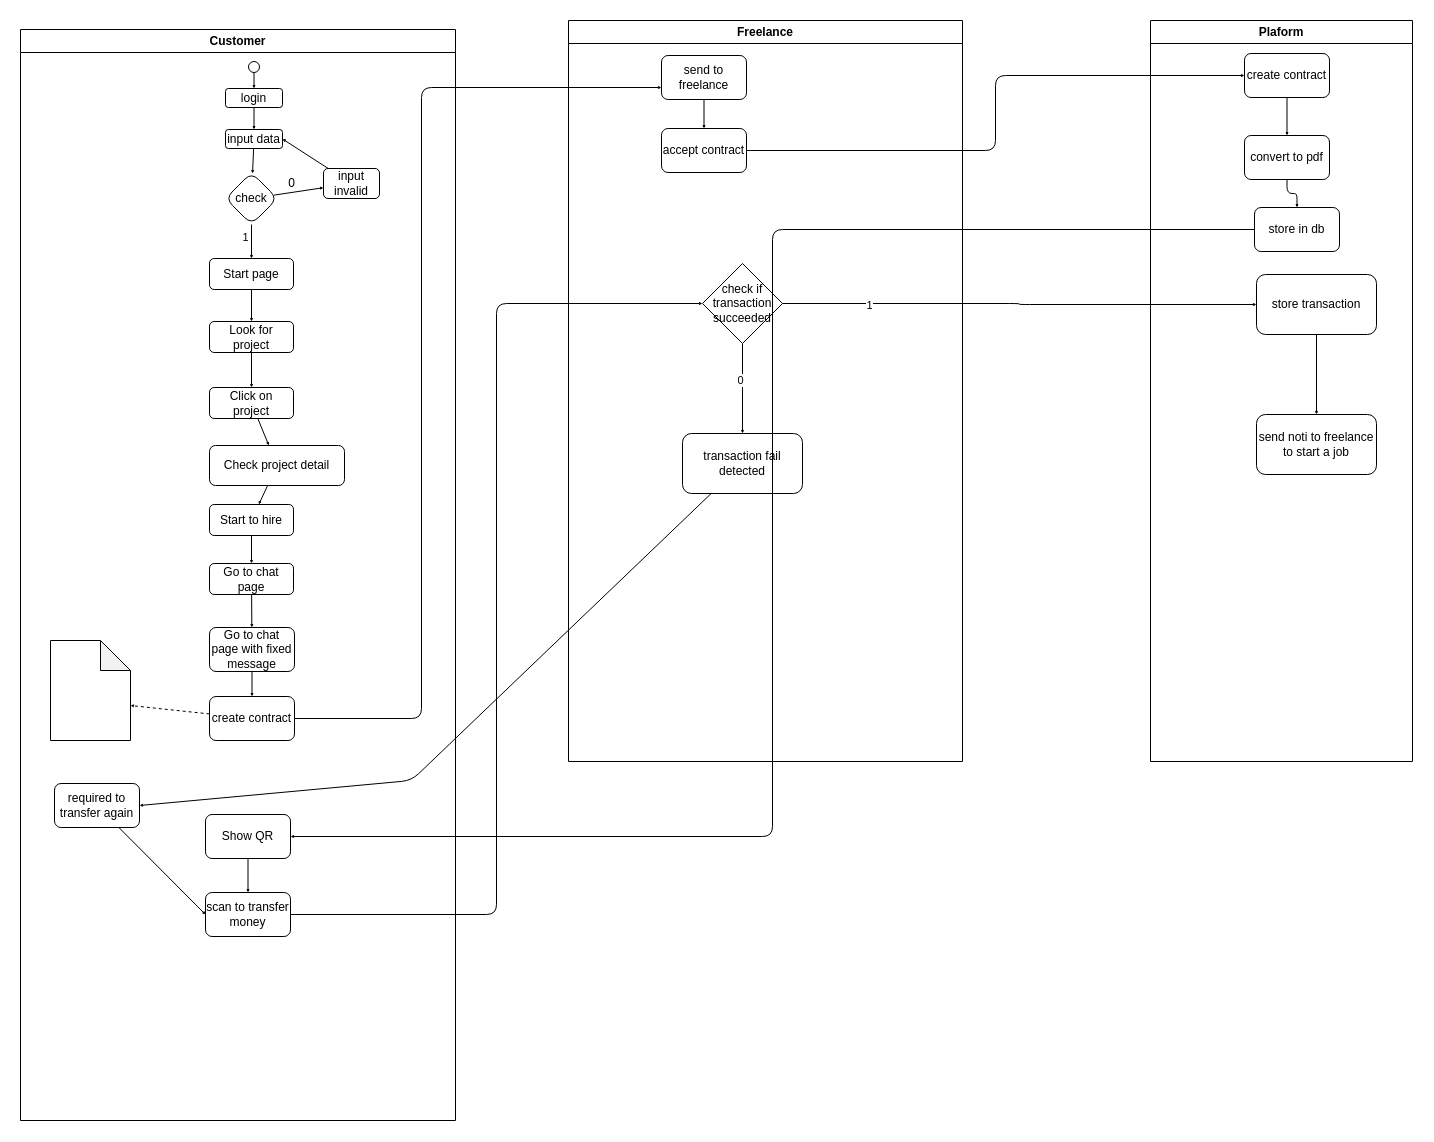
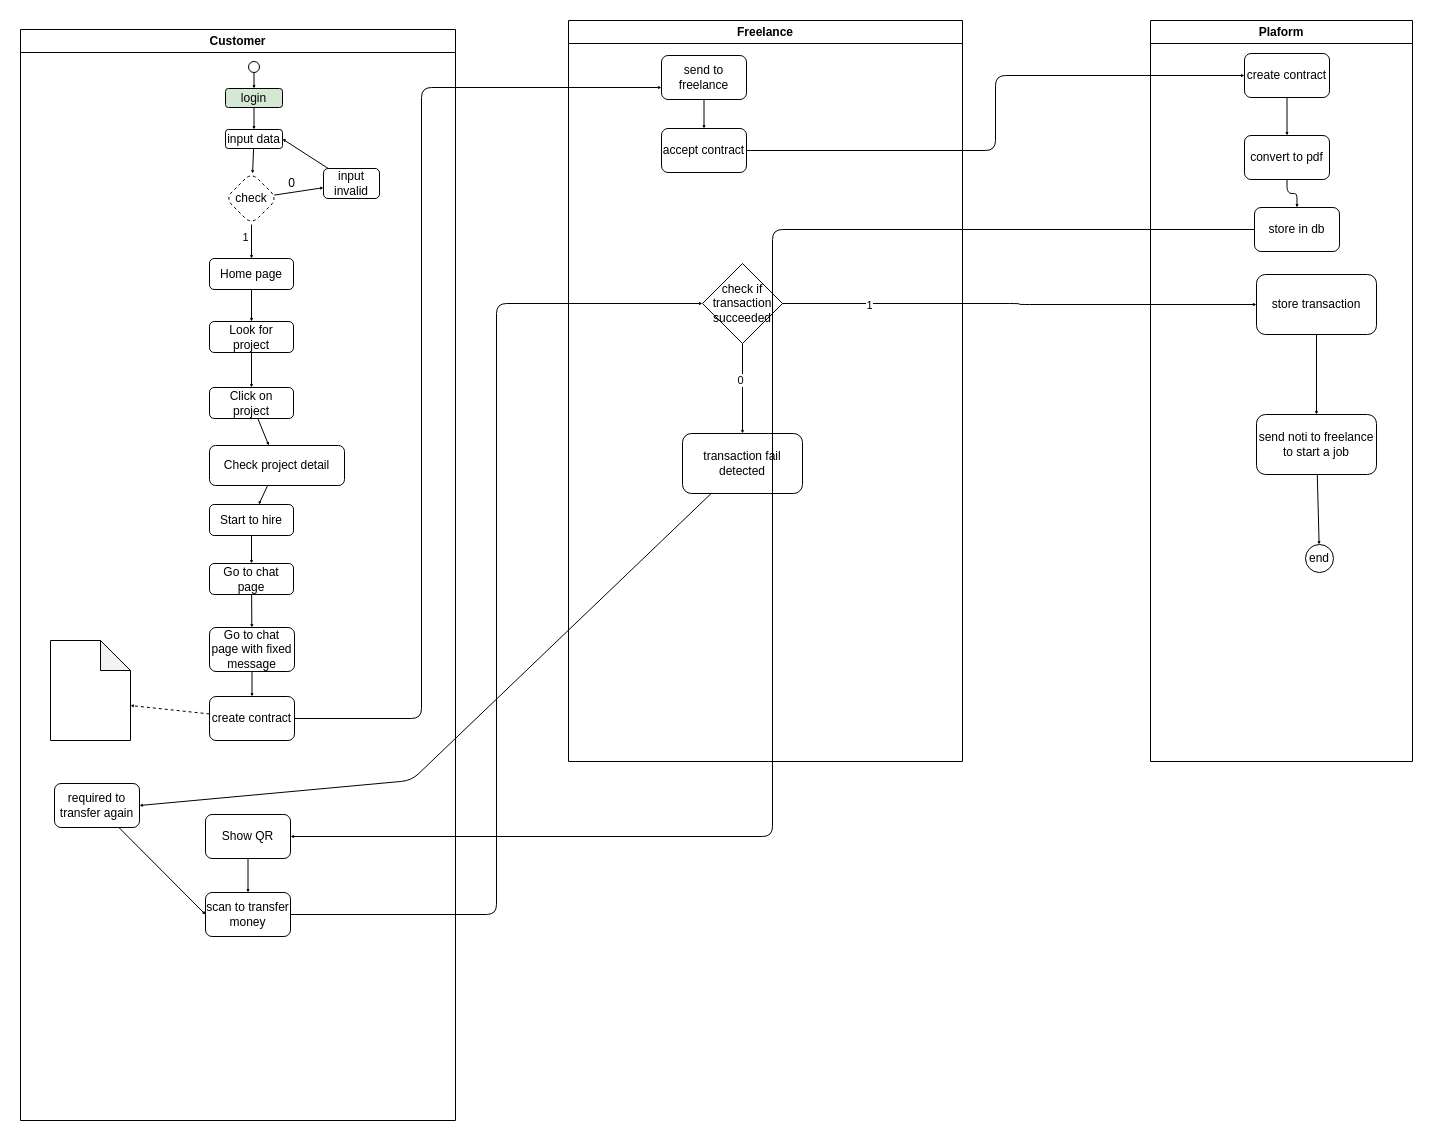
(254, 98) -> (254, 98)
(252, 199) -> (252, 199)
(252, 275) -> (252, 275)
none -> (1318, 508)
none -> (1320, 559)
